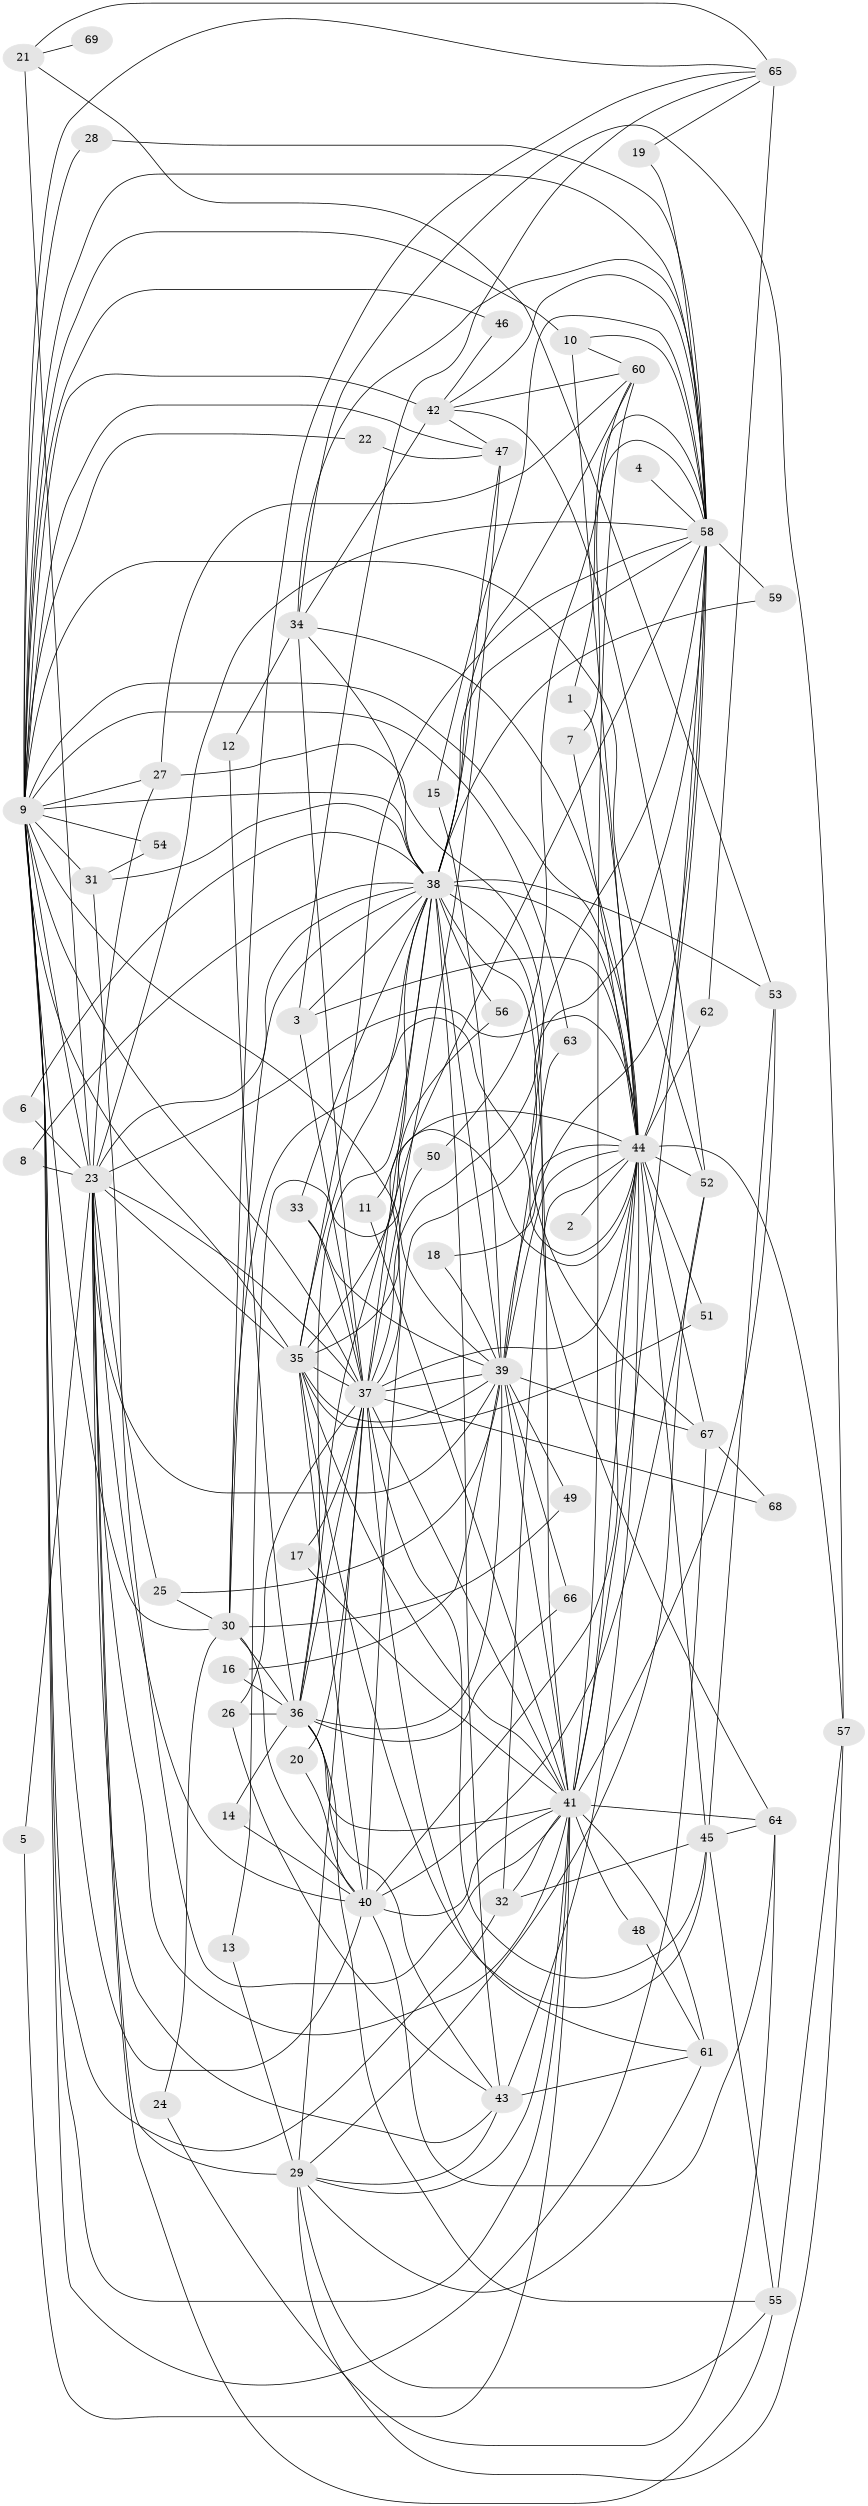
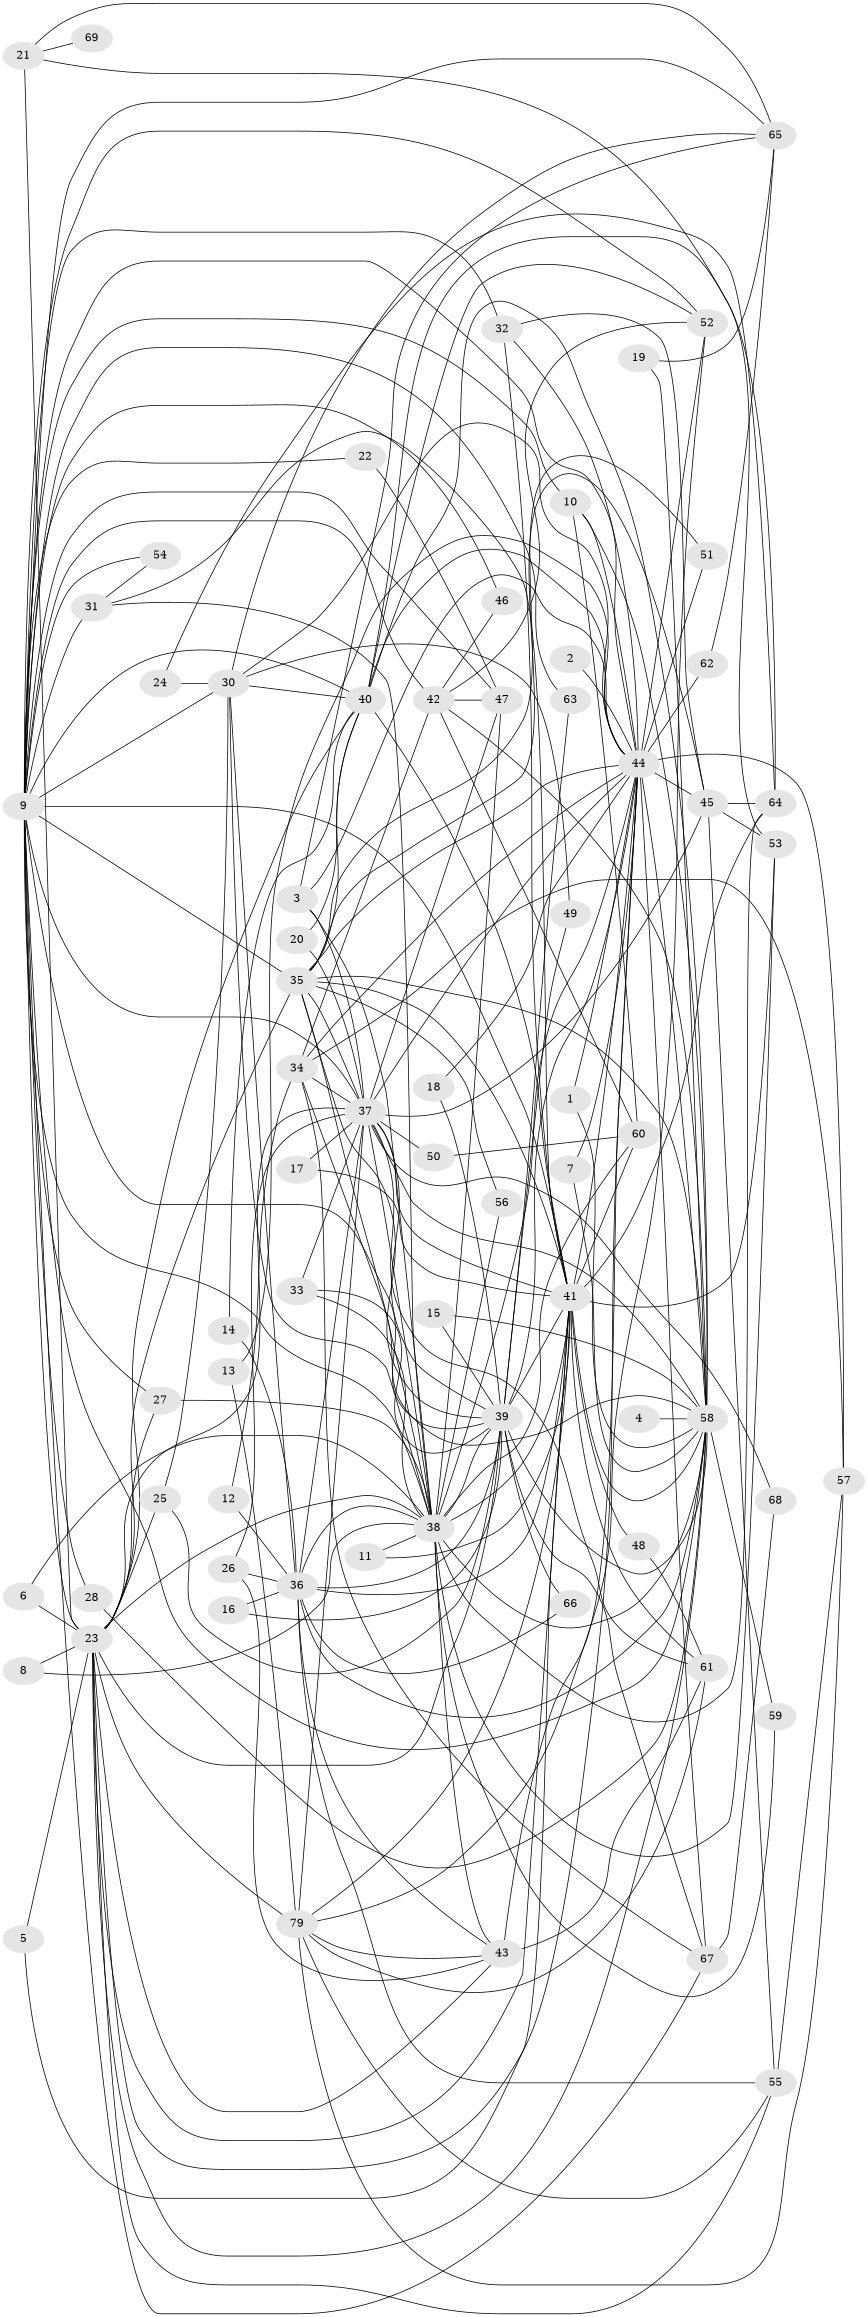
(323, 504) -> none
(297, 2174) -> (297, 1924)
